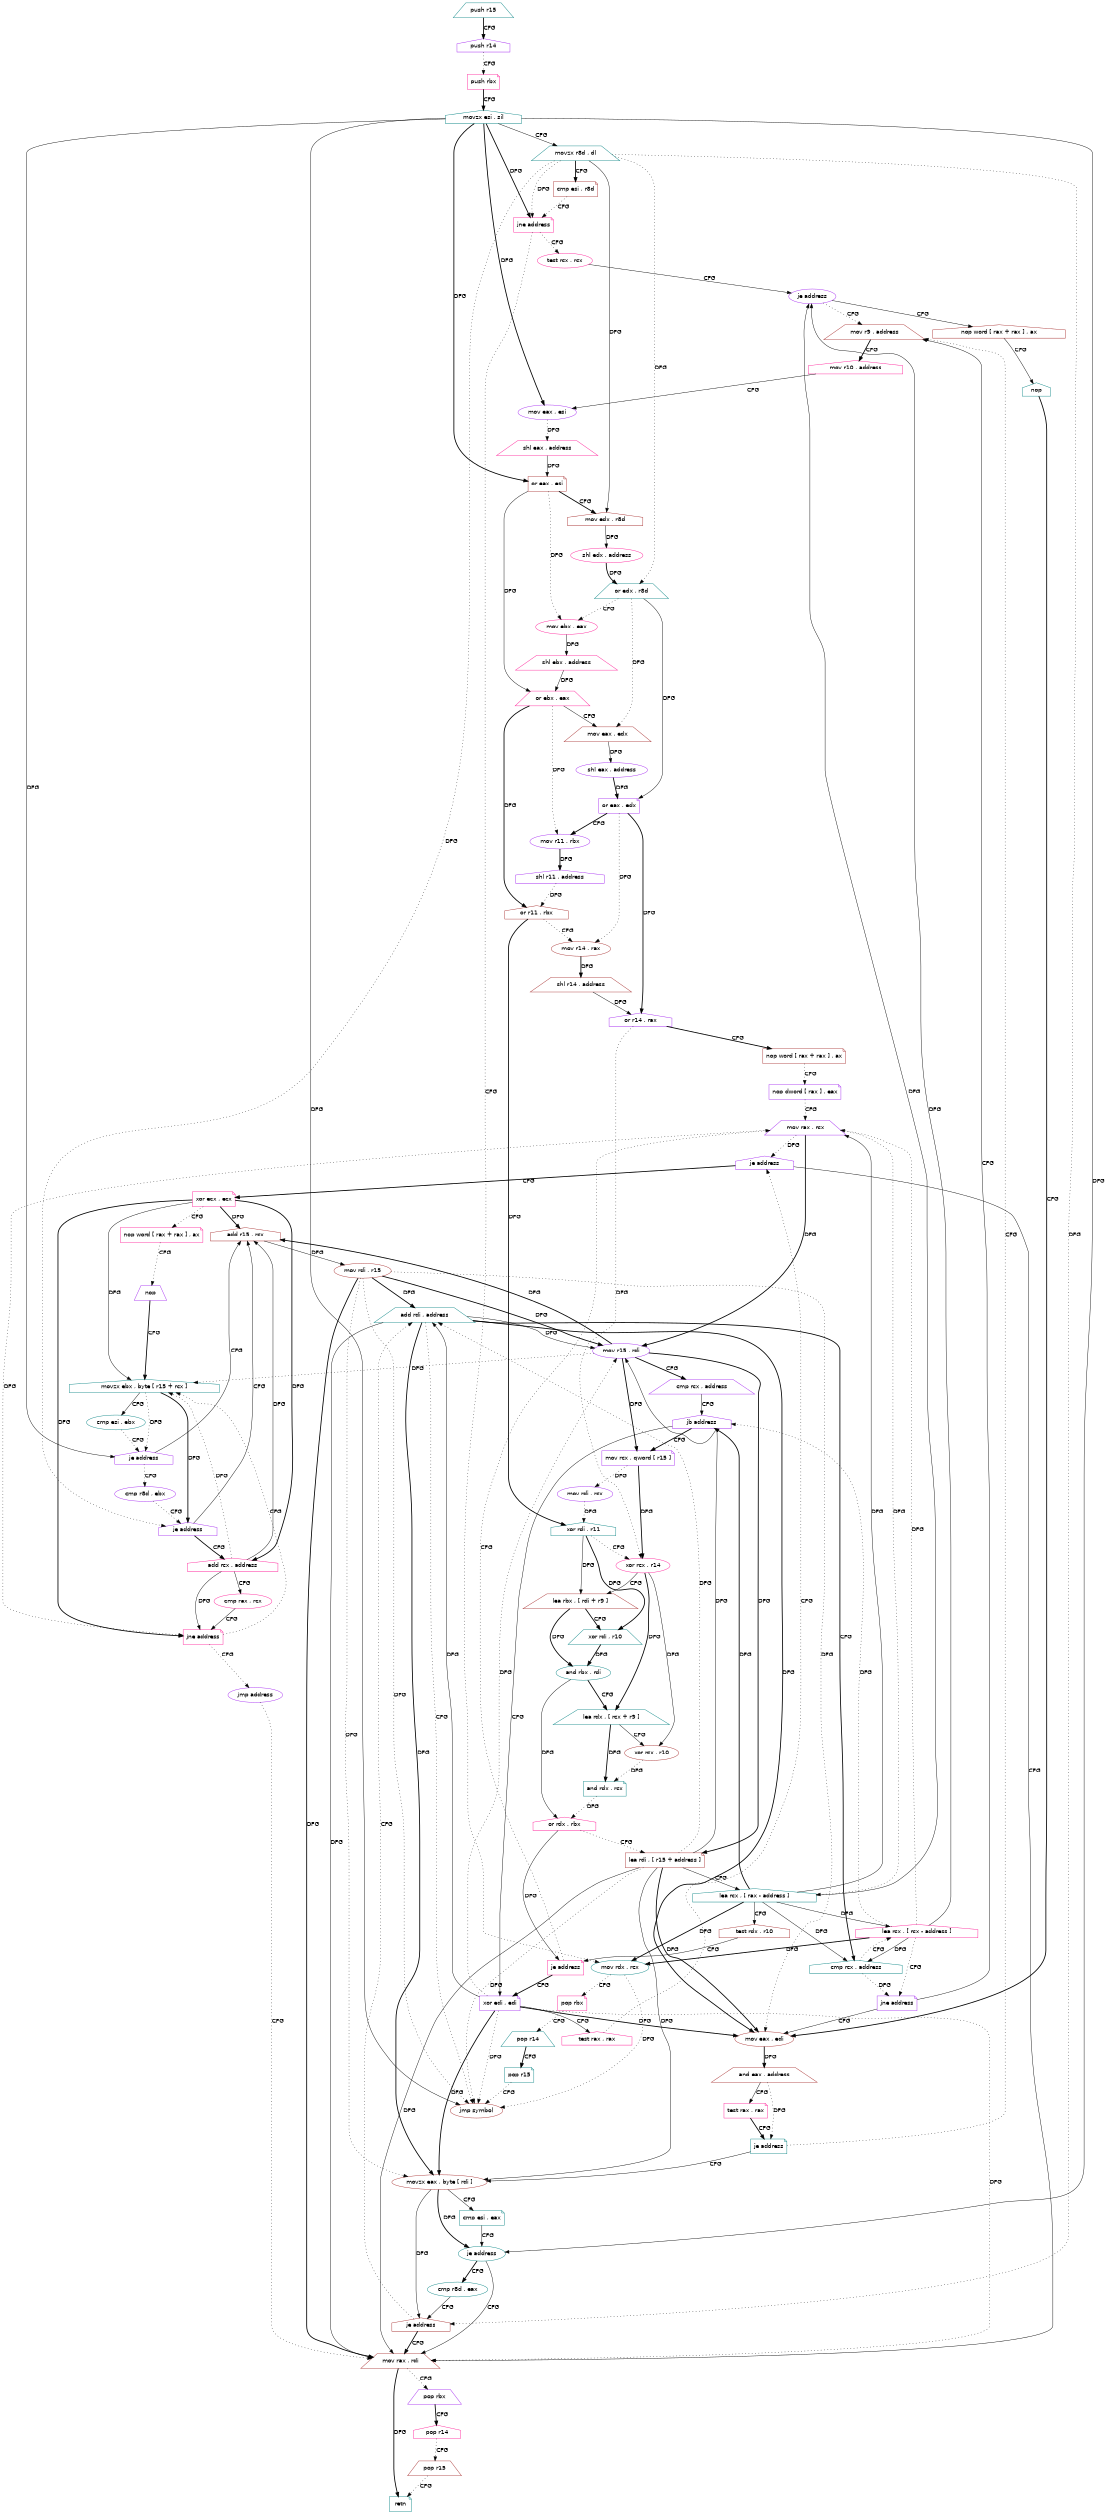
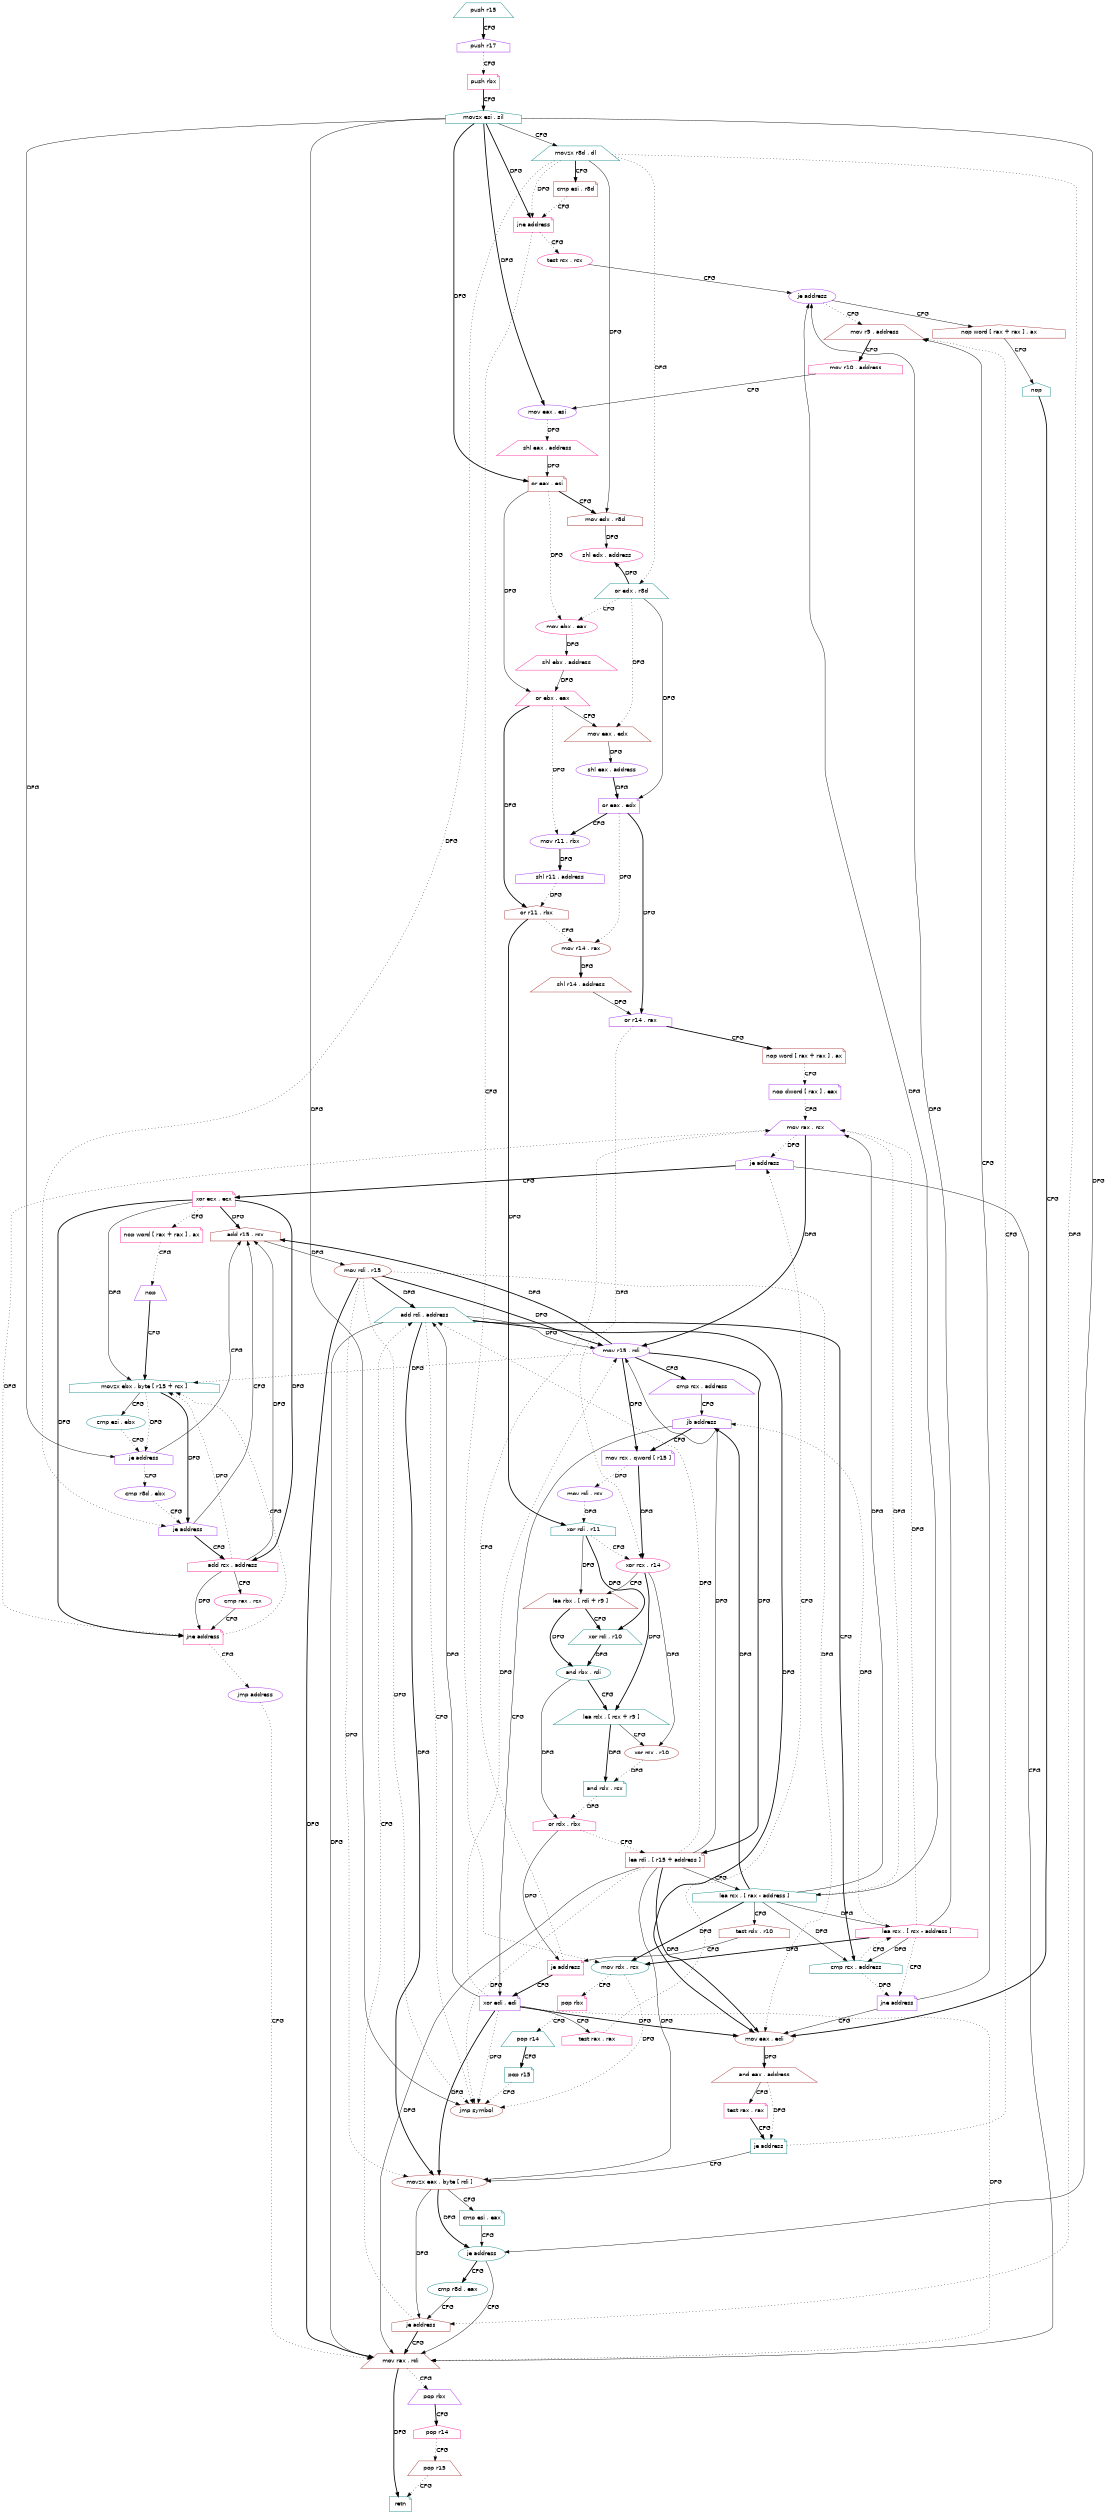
(483, 46) -> (483, 46)
(608, 573) -> (624, 574)
